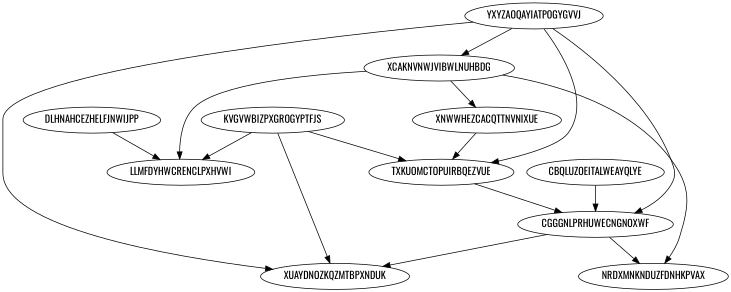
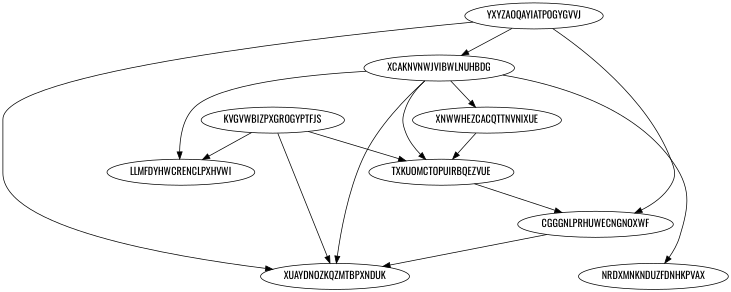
(575, 116) -> (403, 117)
(92, 120) -> none
none -> (363, 159)
(596, 172) -> none
(622, 248) -> none
